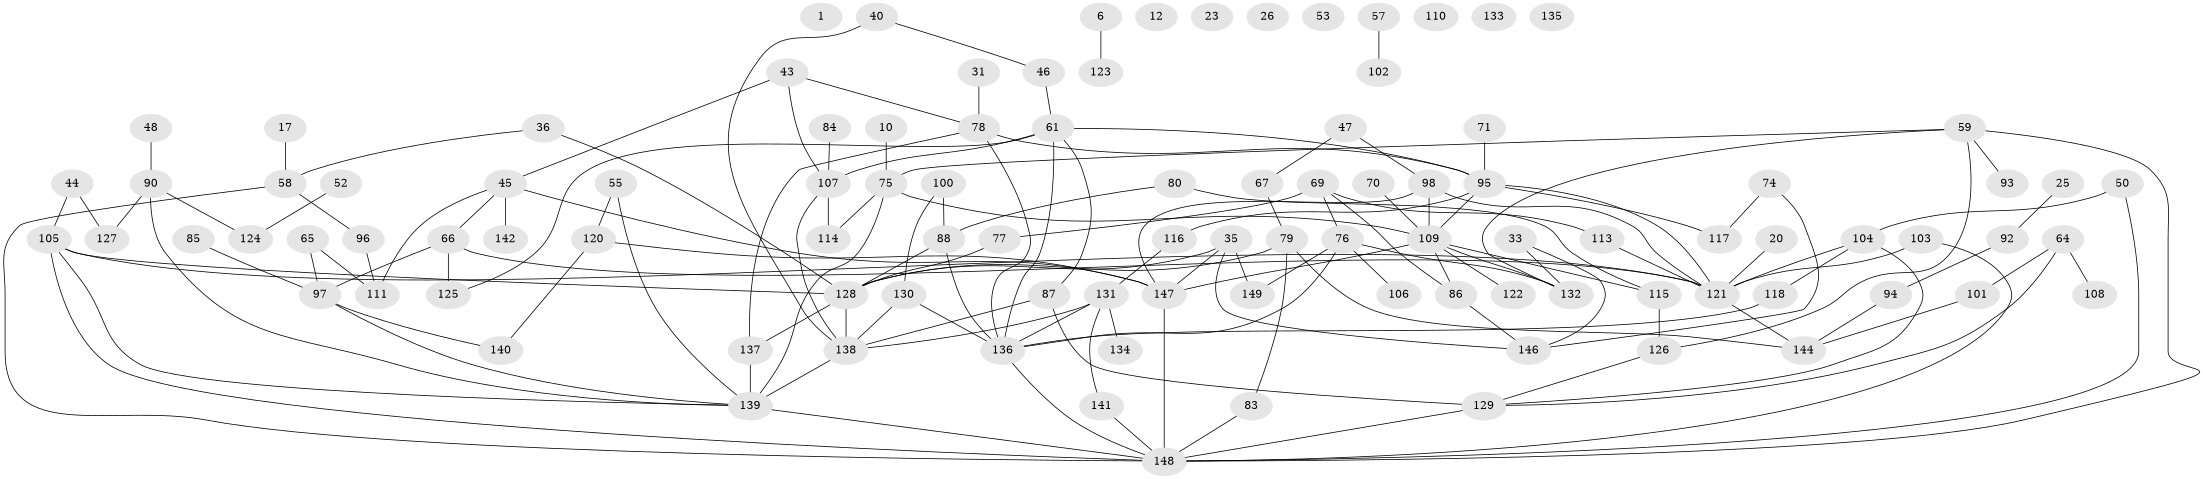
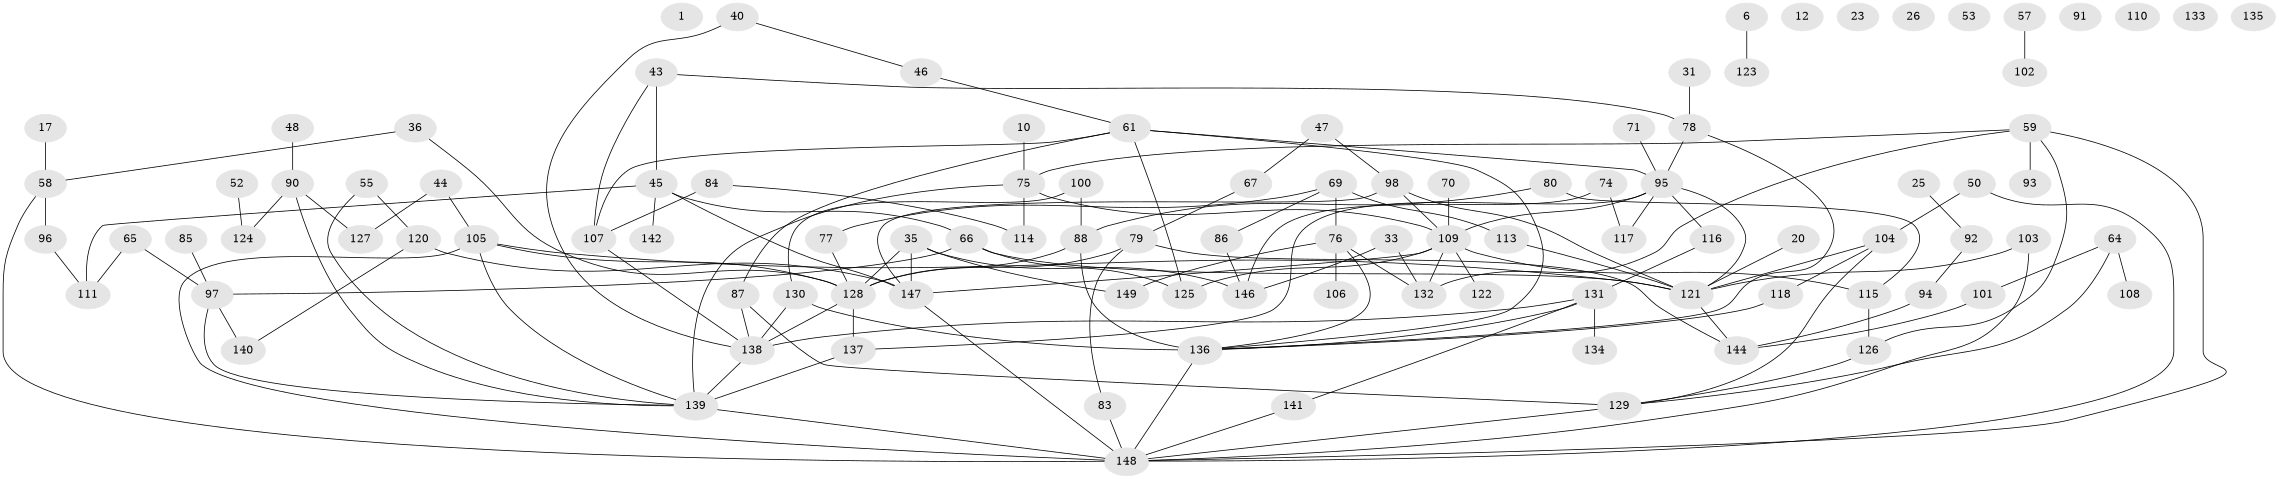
none -> (2080, 17)
(795, 175) -> (1285, 296)
(828, 212) -> (837, 195)
(1443, 267) -> (1317, 268)
